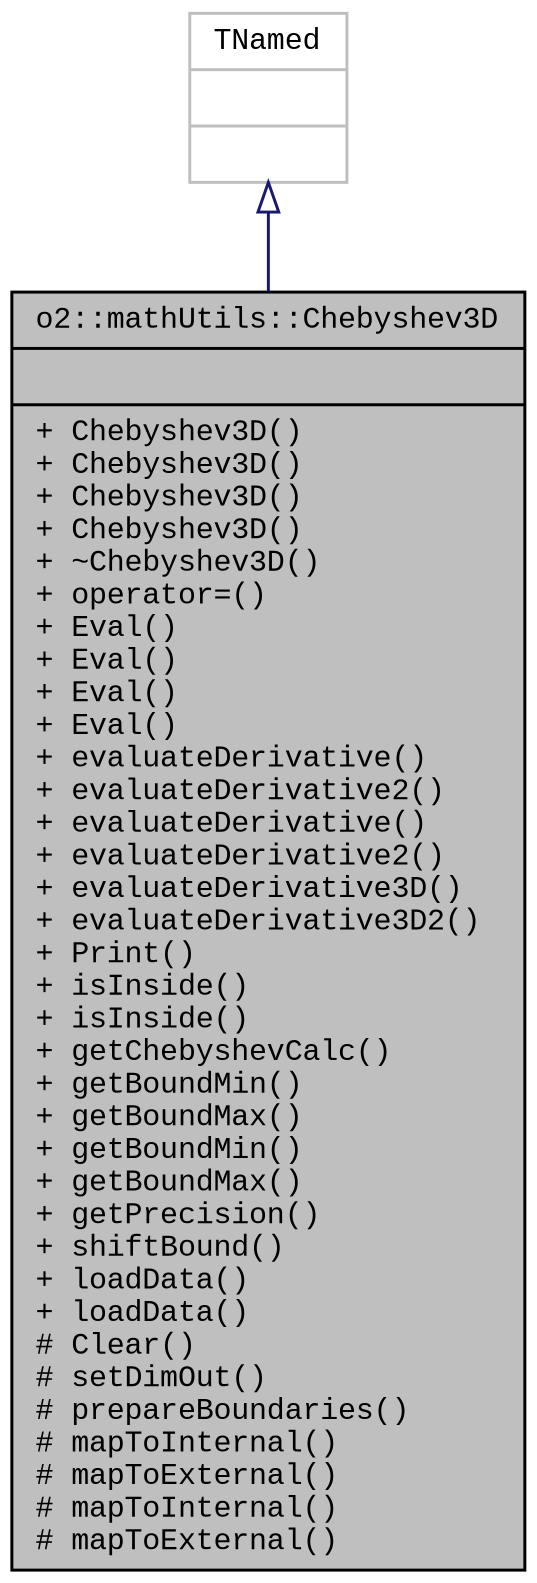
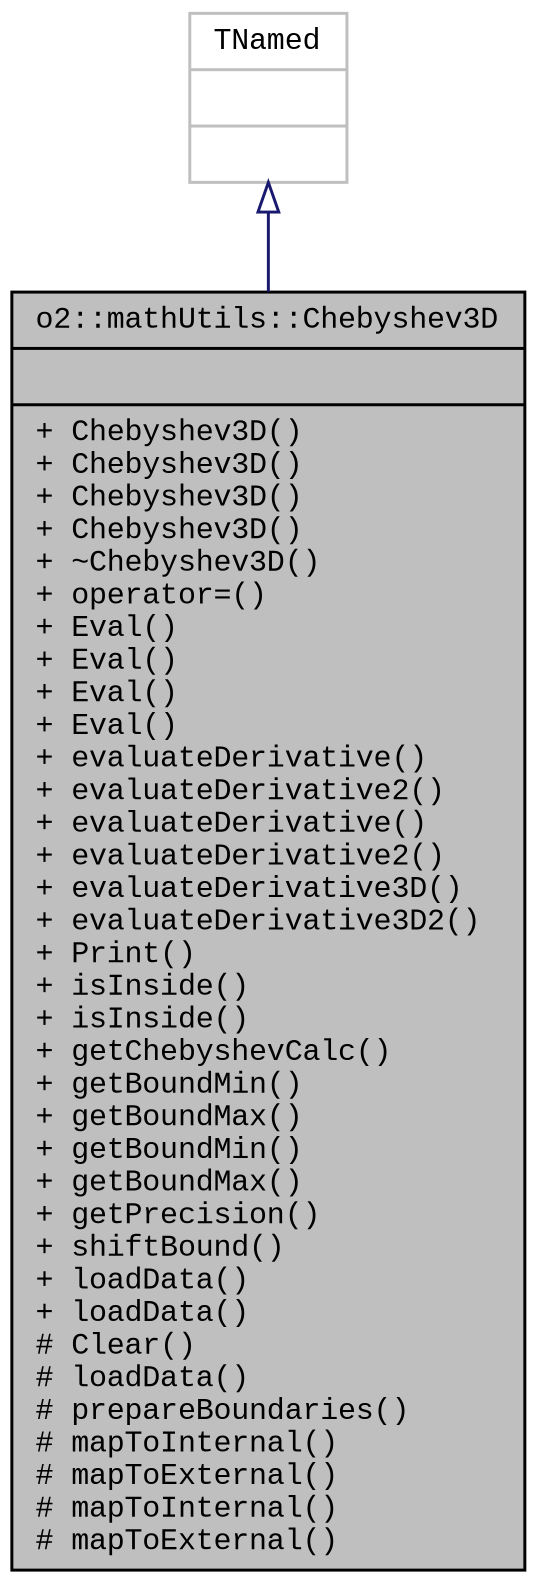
(153, 1377) -> (144, 1377)
